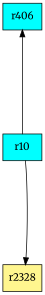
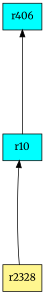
(27, 209) -> (18, 216)
